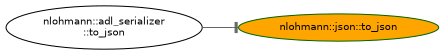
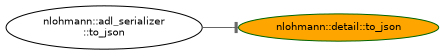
(339, 28) -> (339, 28)
